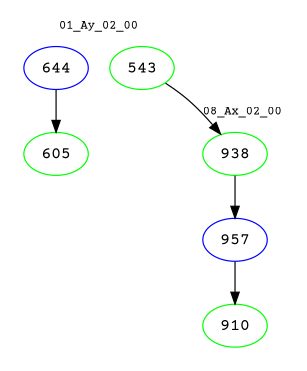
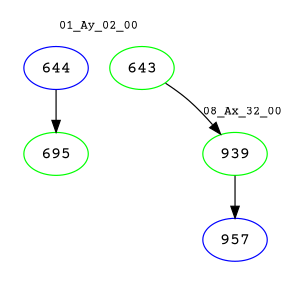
(142, 68) -> (142, 68)
(243, 112) -> (243, 112)
(56, 154) -> (56, 154)
(235, 154) -> (235, 154)
(235, 326) -> none
